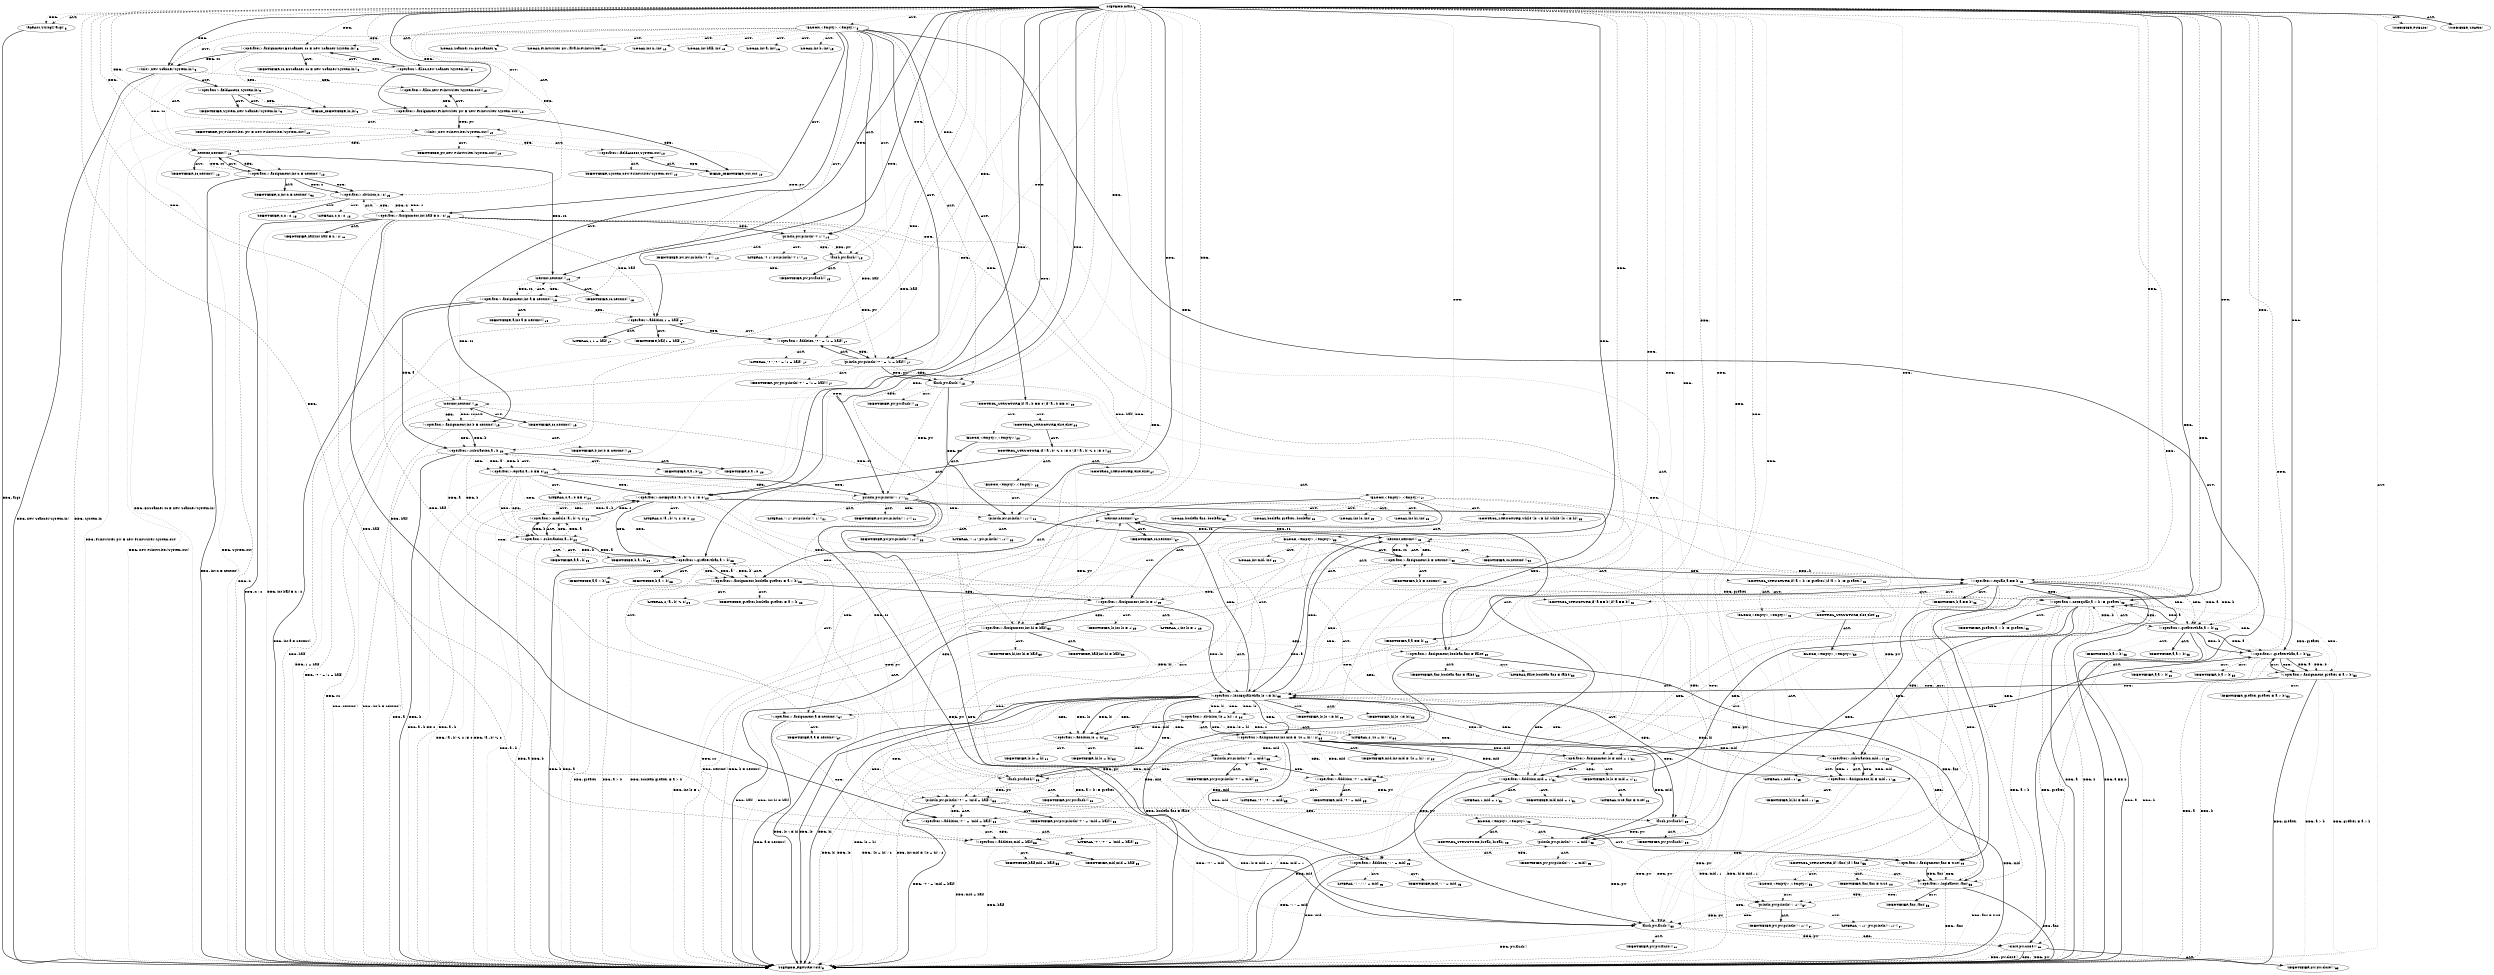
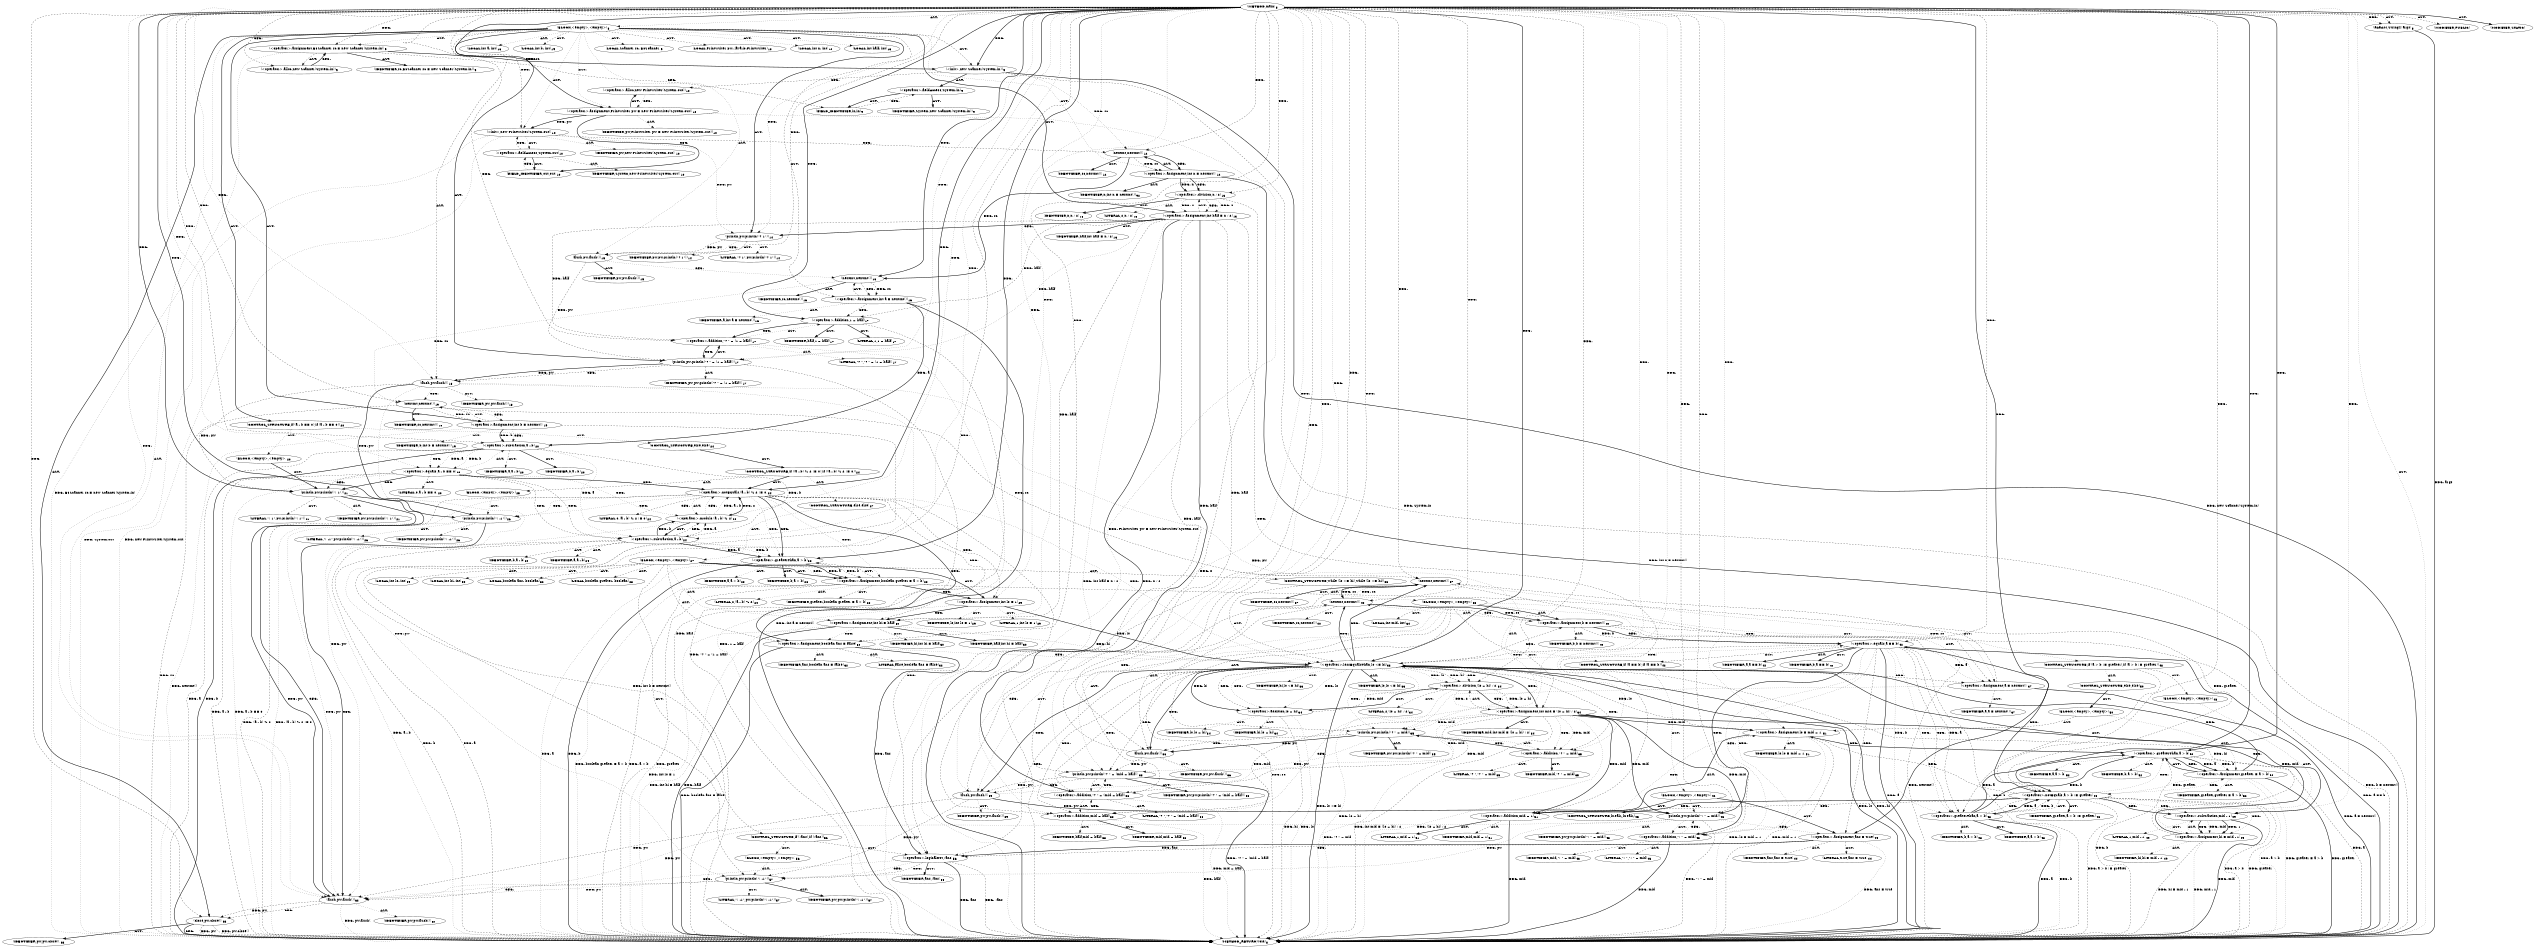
(675, 508) -> (686, 506)
(1338, 666) -> (1621, 649)
(1617, 789) -> (1846, 847)
(846, 803) -> (1554, 692)
